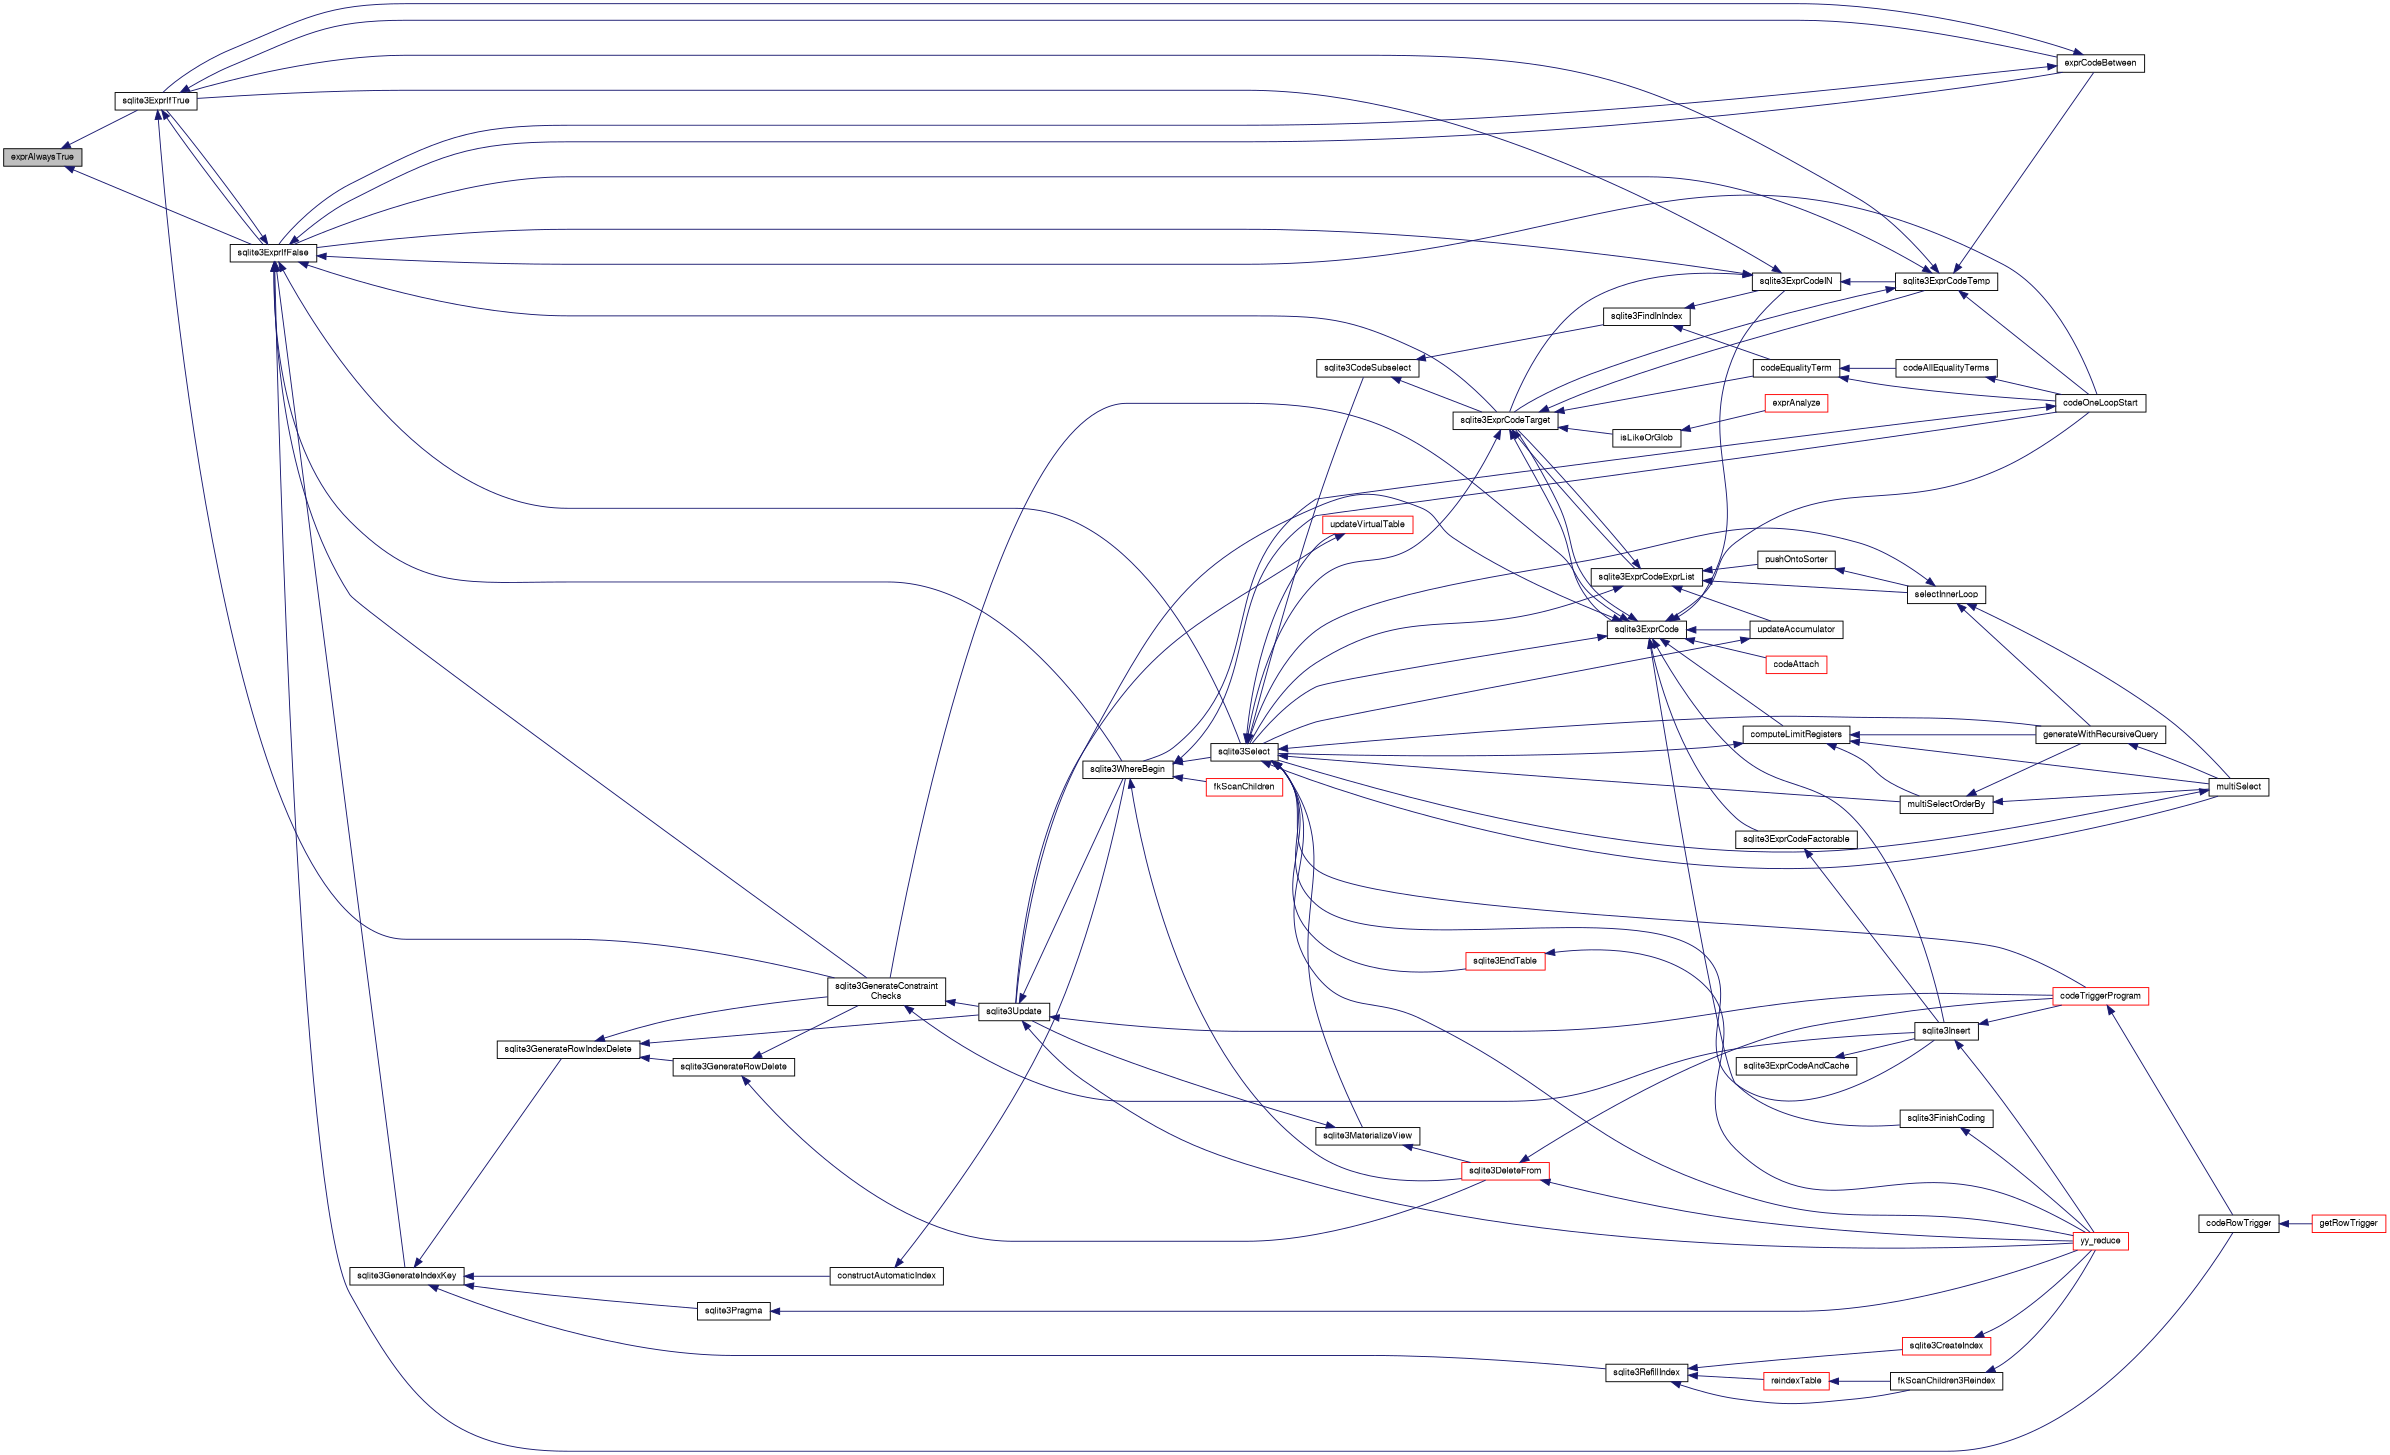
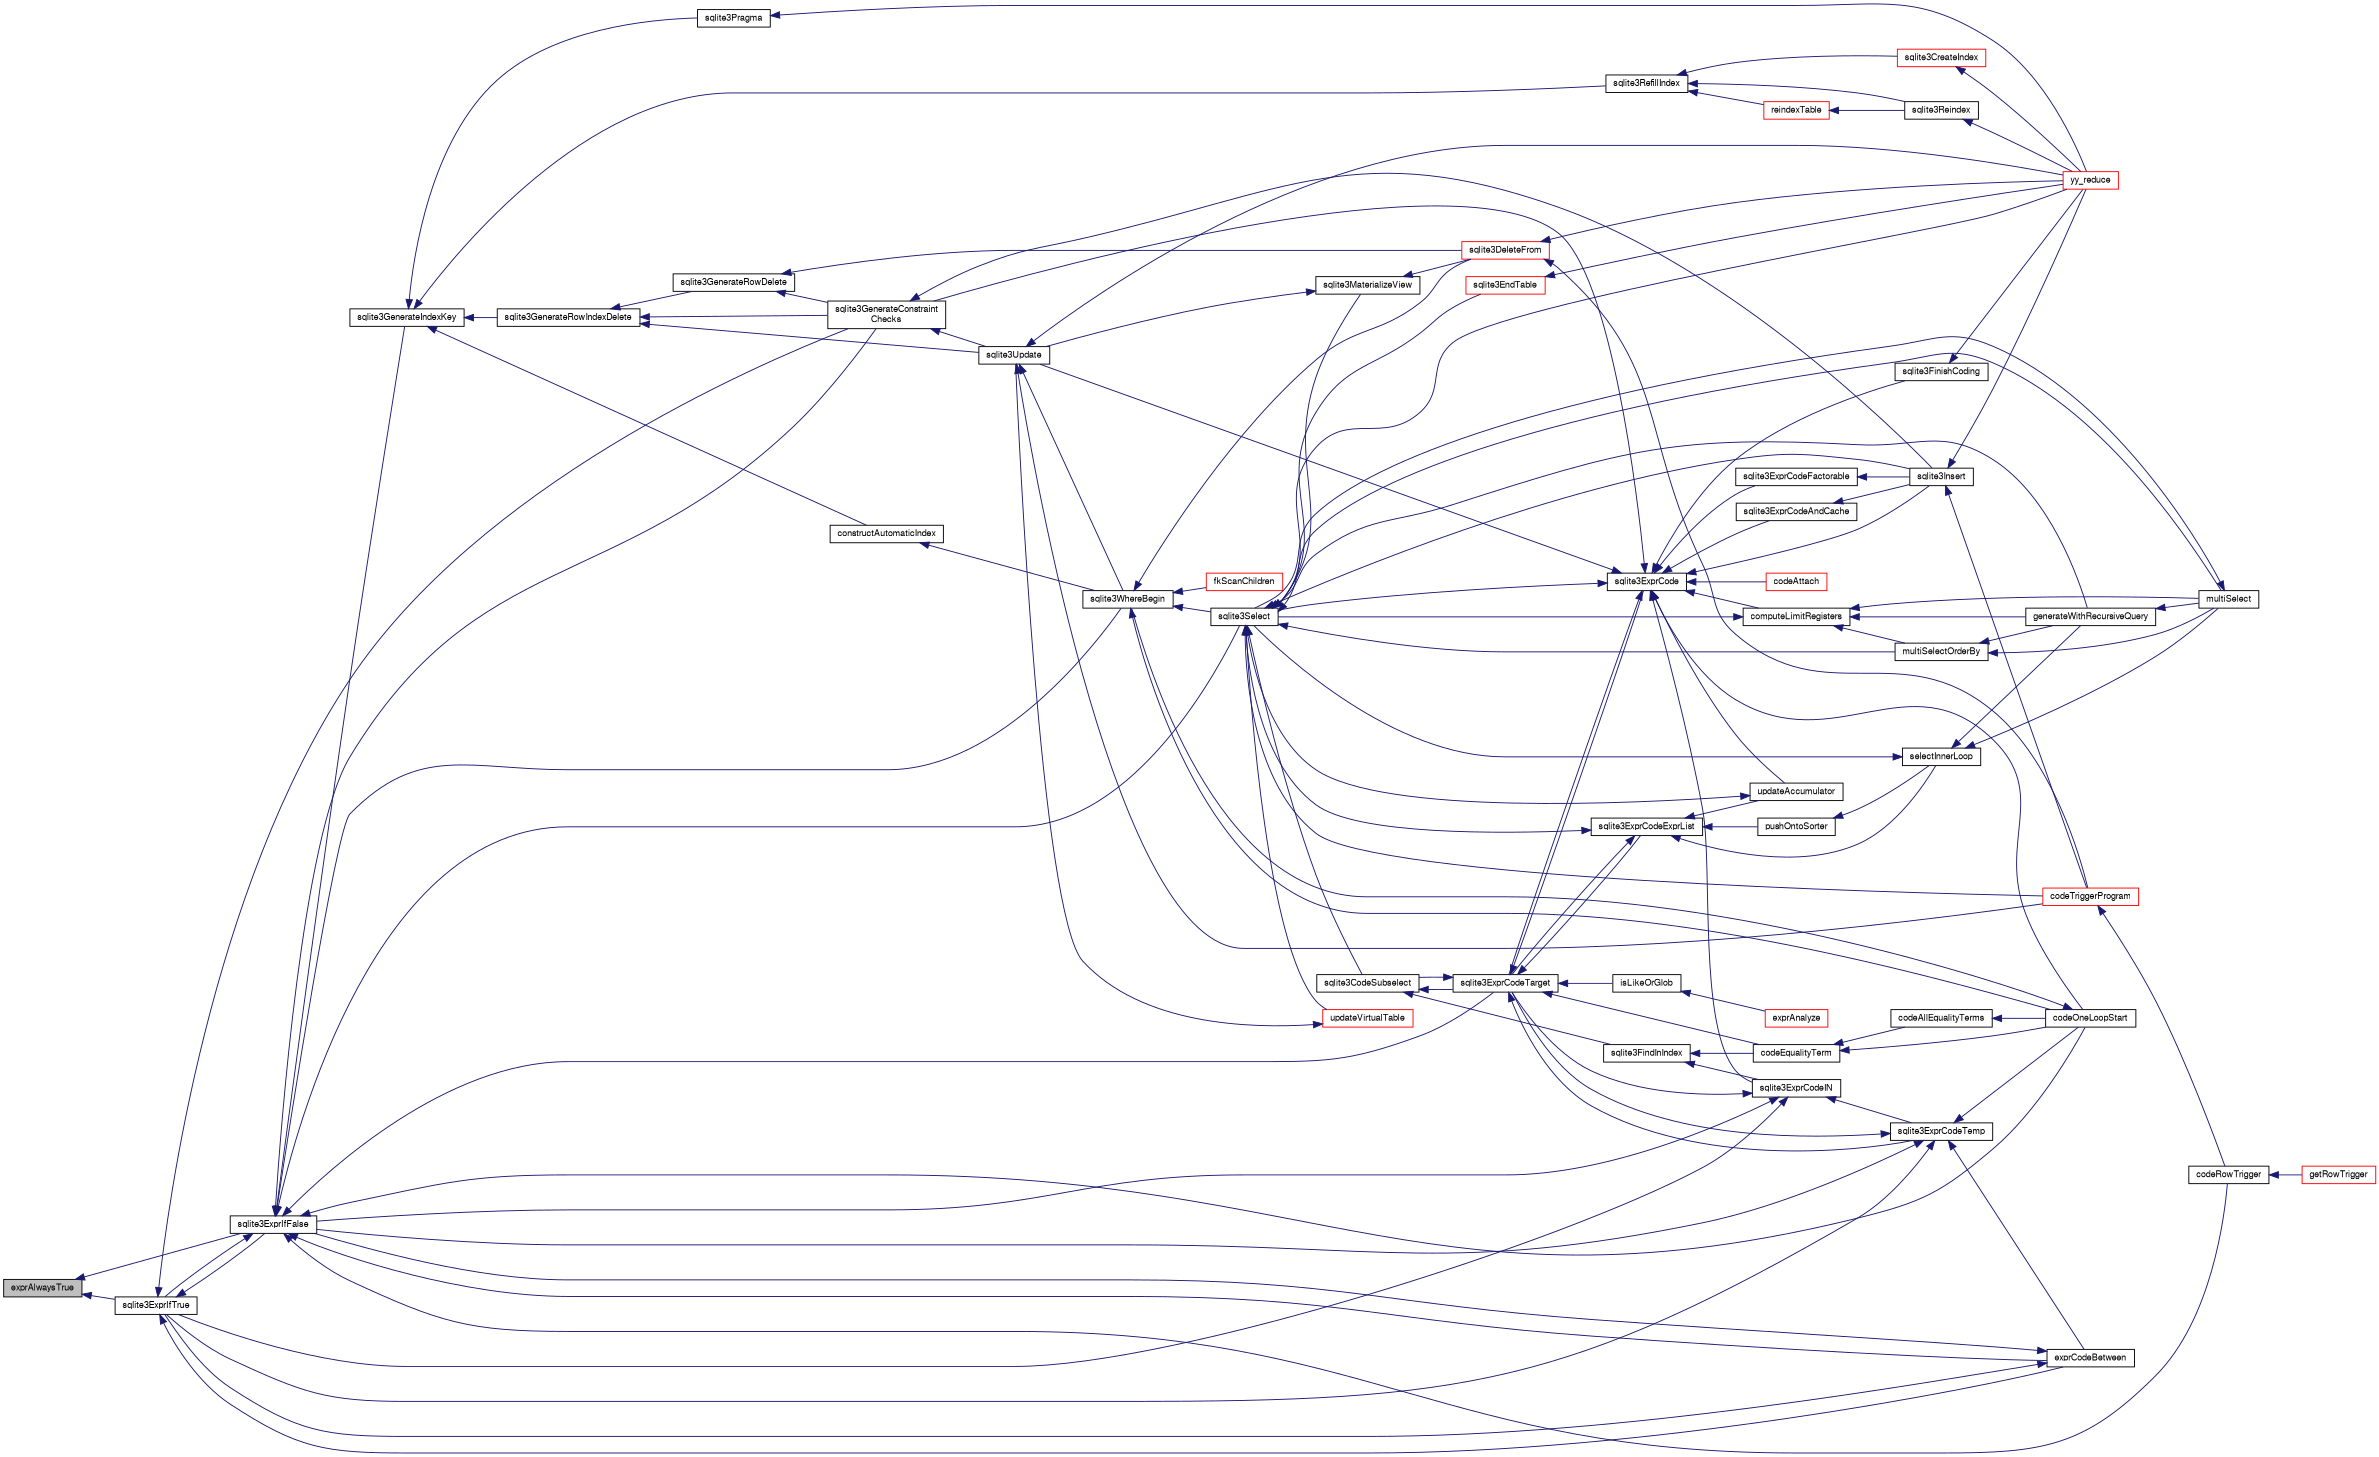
none -> (1719, 542)
(1343, 565) -> (1431, 977)
(1947, 1381) -> (1942, 110)
